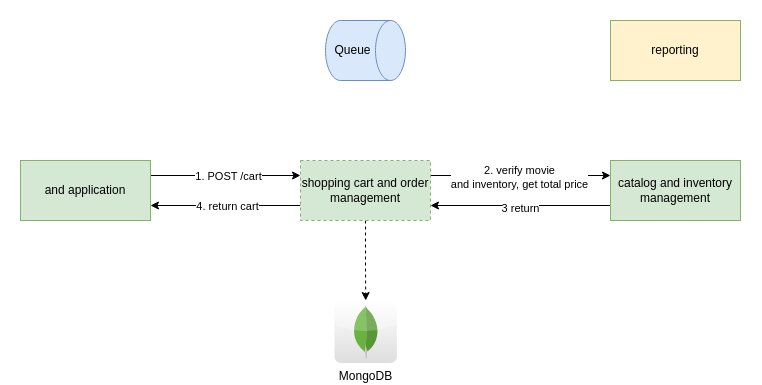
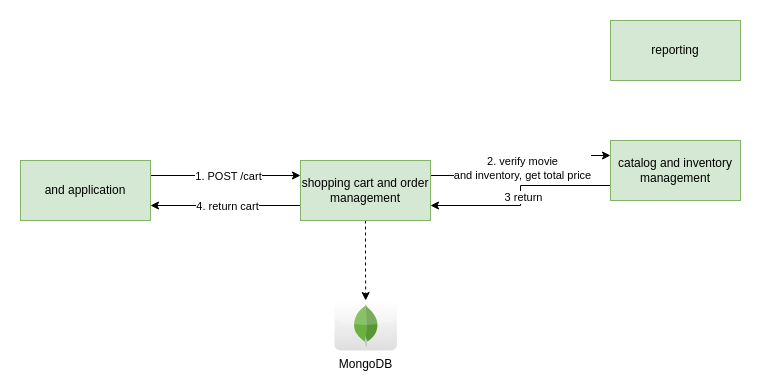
(366, 51) -> none
(676, 51) -> (676, 51)
(366, 191) -> (366, 191)
(676, 191) -> (676, 171)
(366, 332) -> (366, 326)
